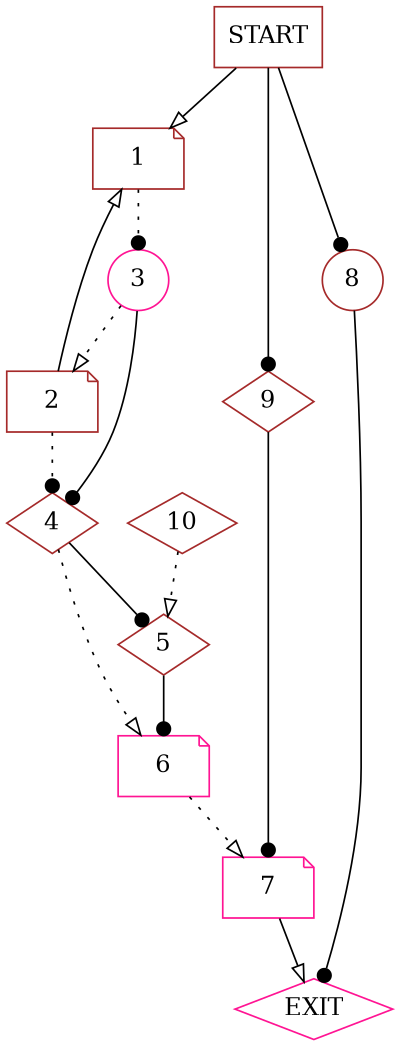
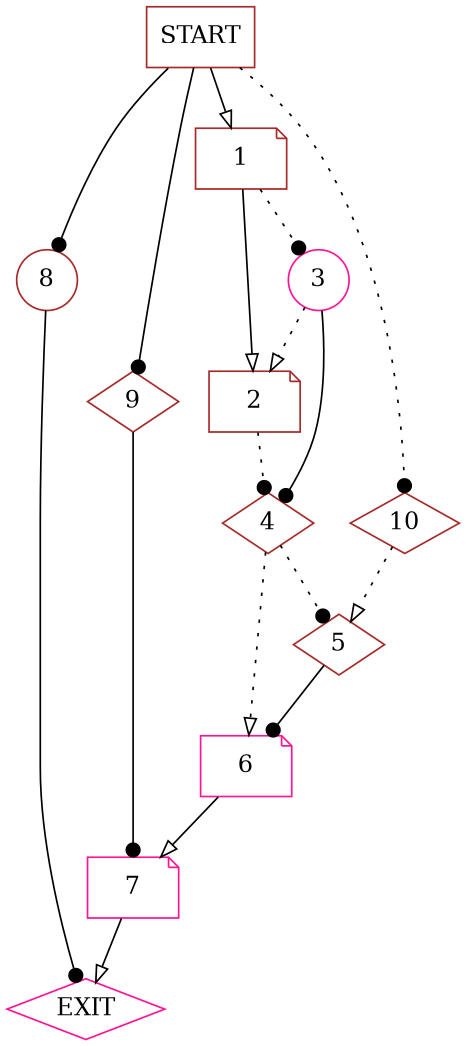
none -> (366, 254)
(80, 286) -> (247, 271)
(103, 579) -> (300, 578)
(210, 821) -> (196, 821)
